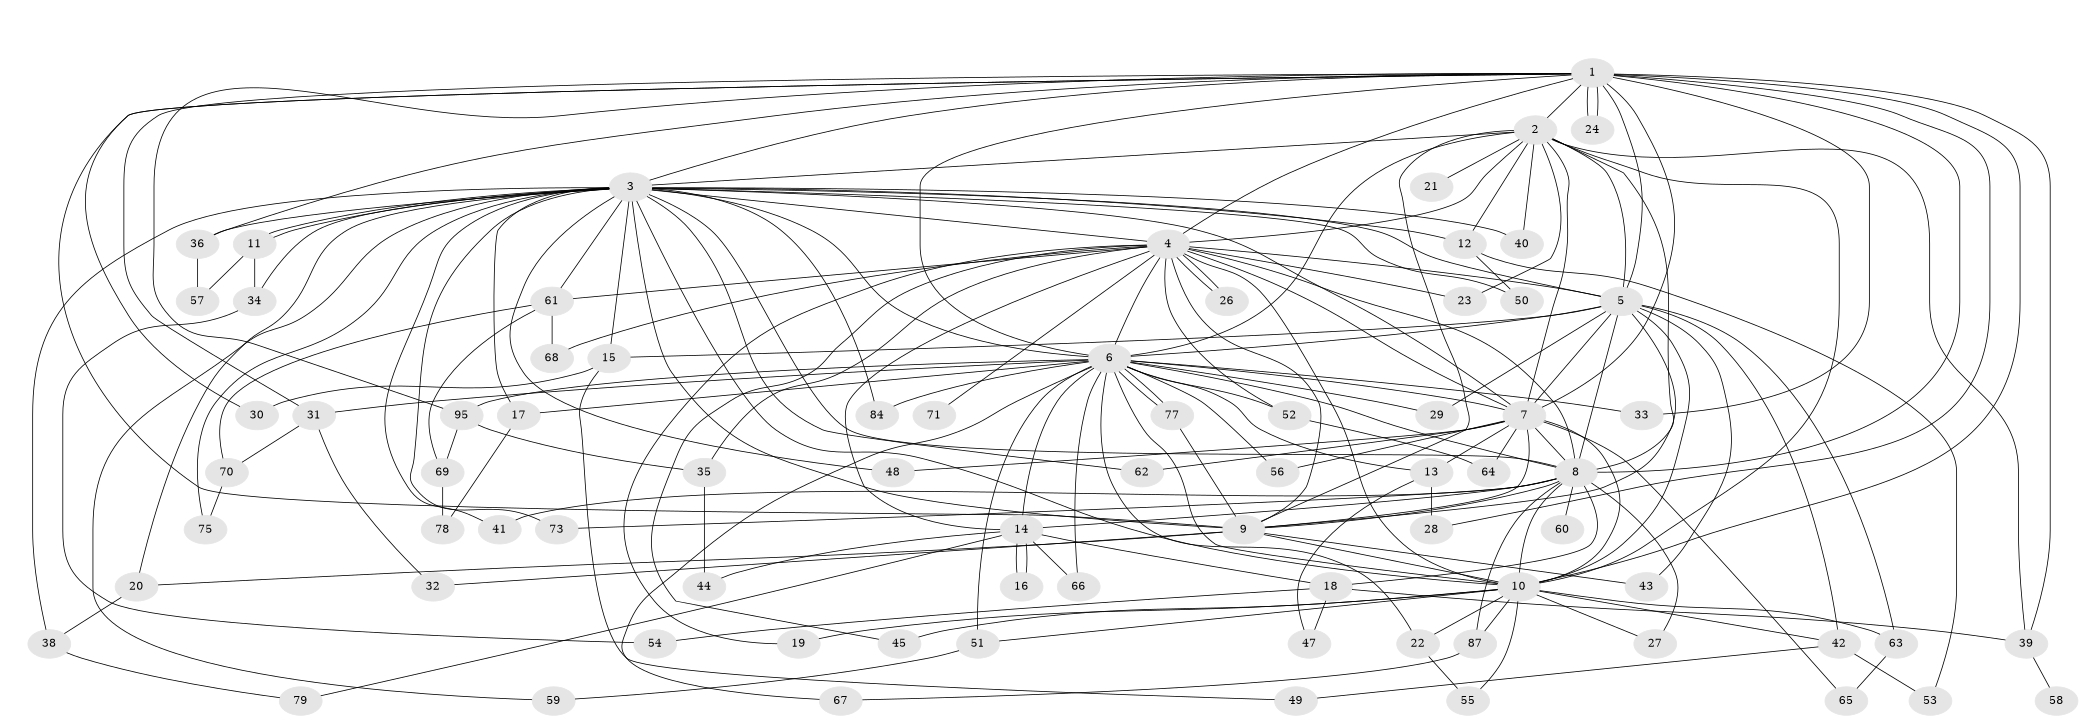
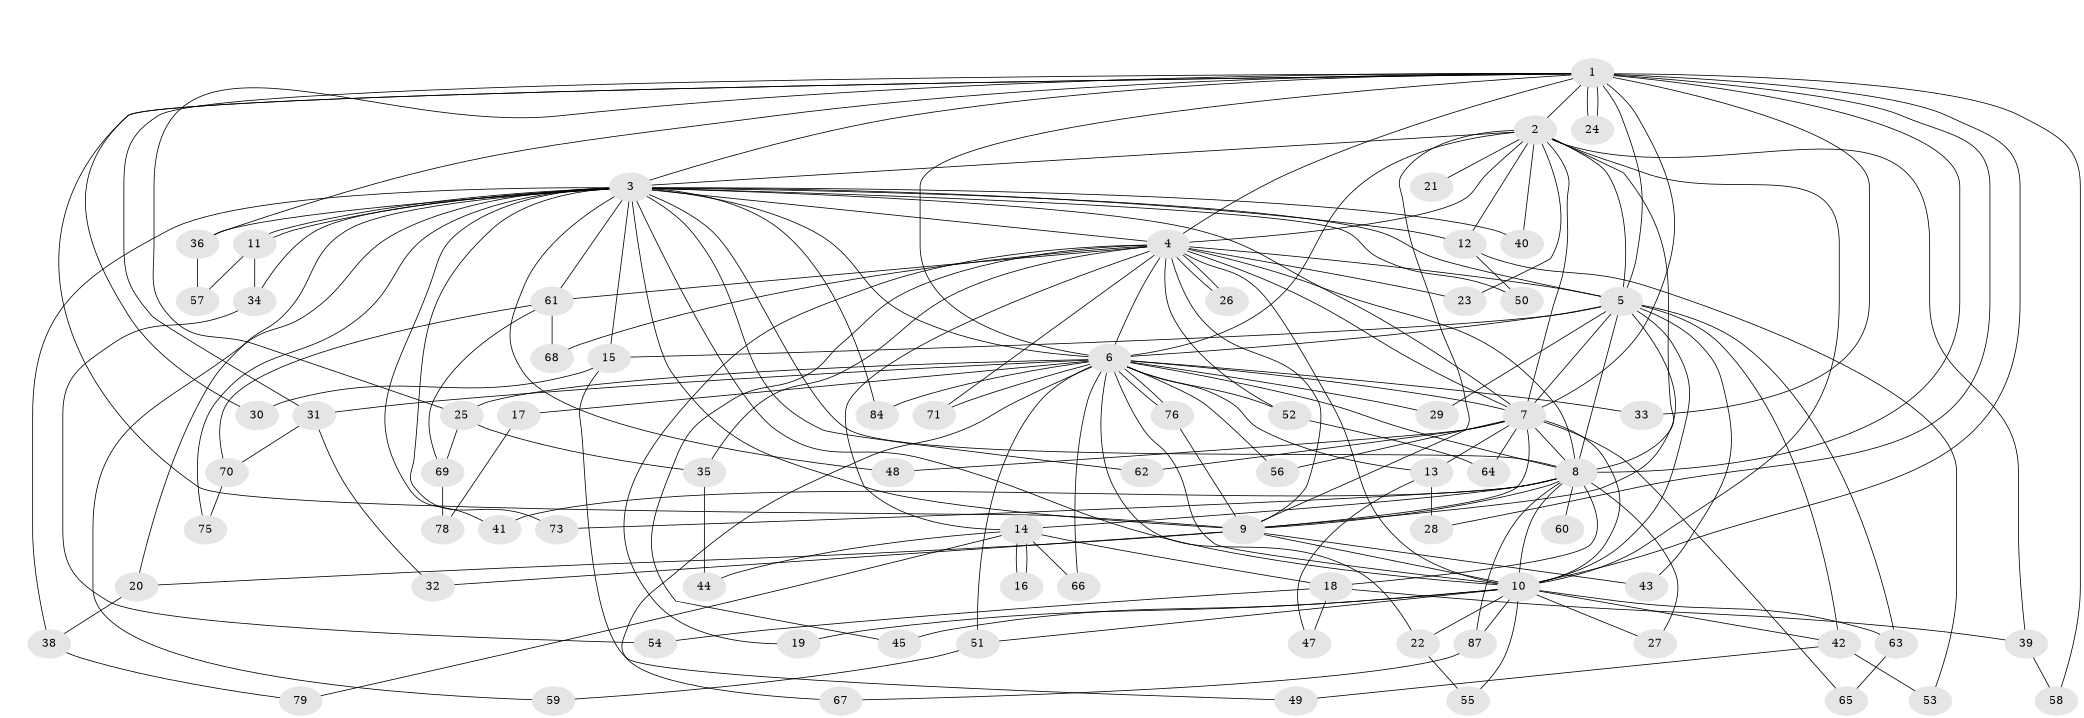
(2048, 170) -> (2080, 183)
(495, 256) -> none
(462, 416) -> (462, 416)
(1172, 416) -> (1172, 416)
(1041, 433) -> (1020, 384)
